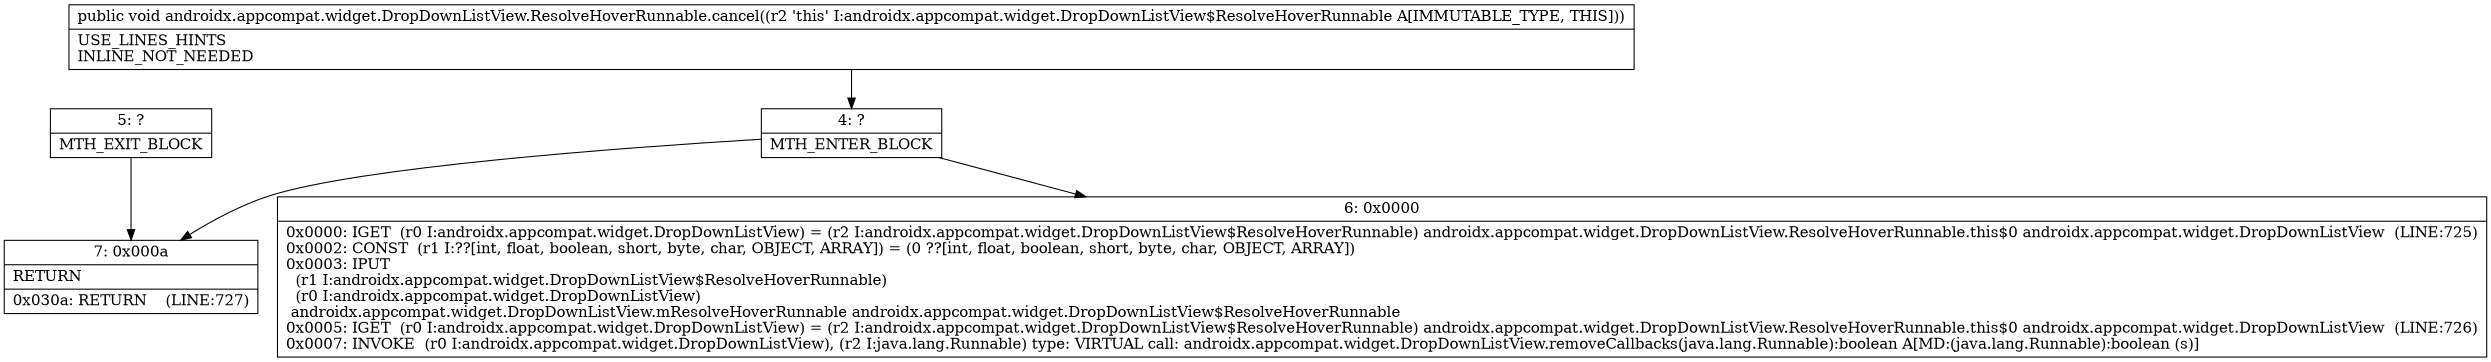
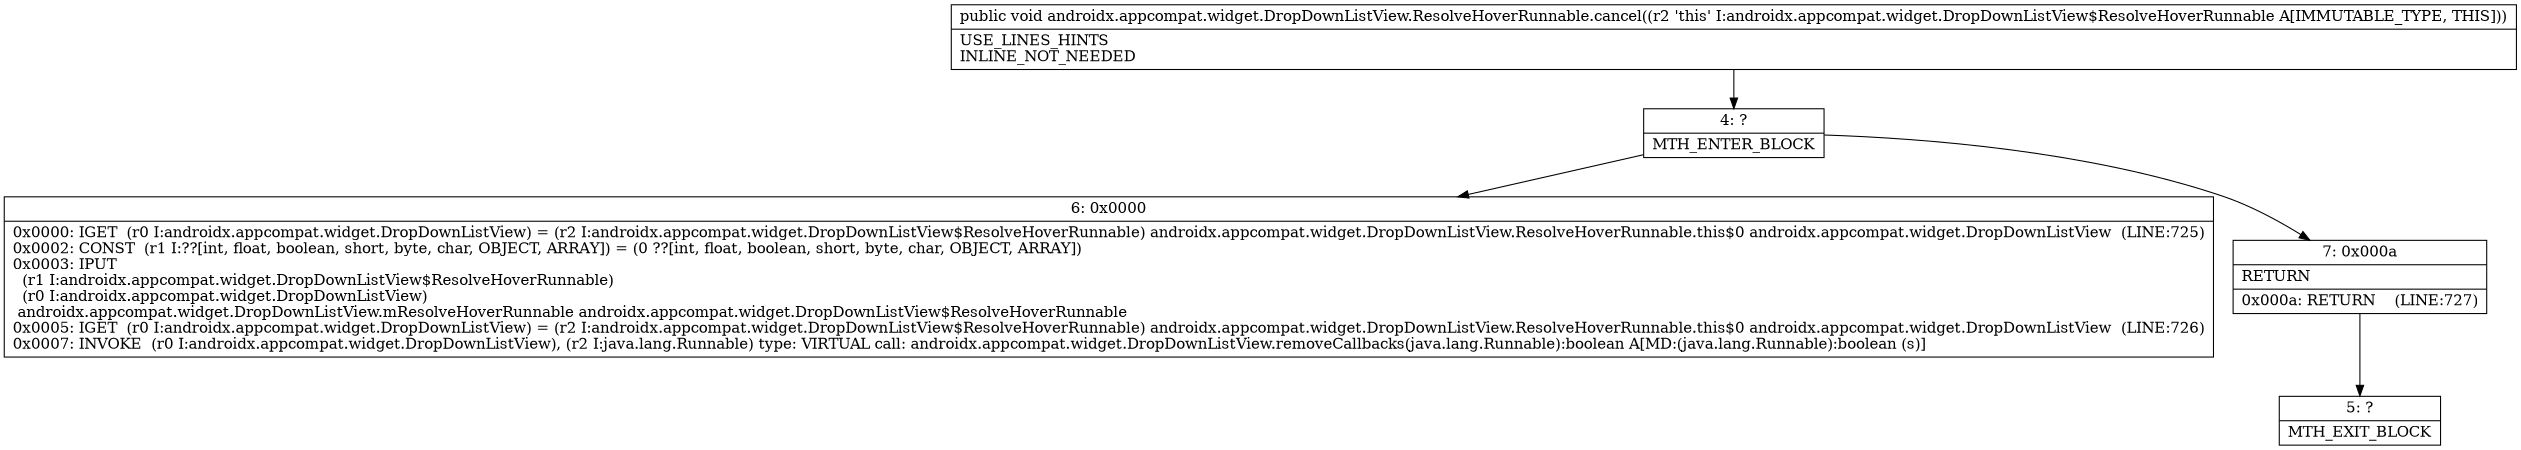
(131, 194) -> (2360, 350)
(131, 301) -> (2360, 301)
